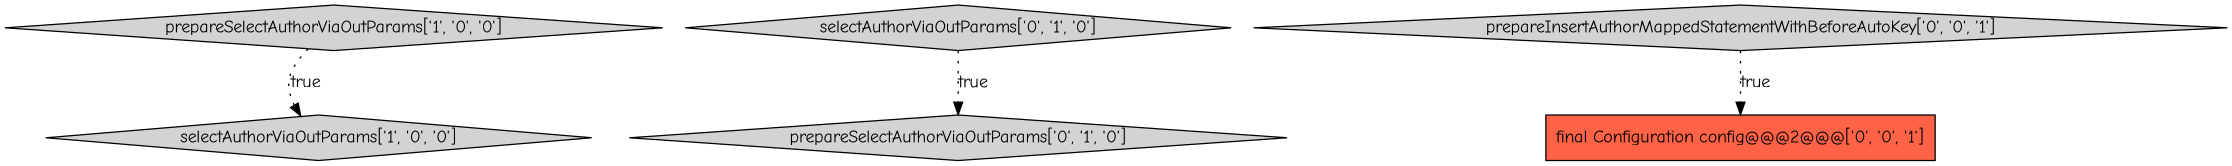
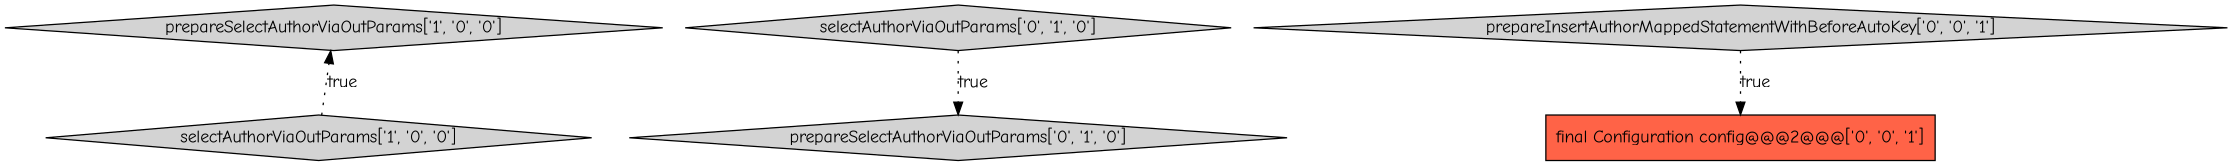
(290, 75) -> (325, 89)
